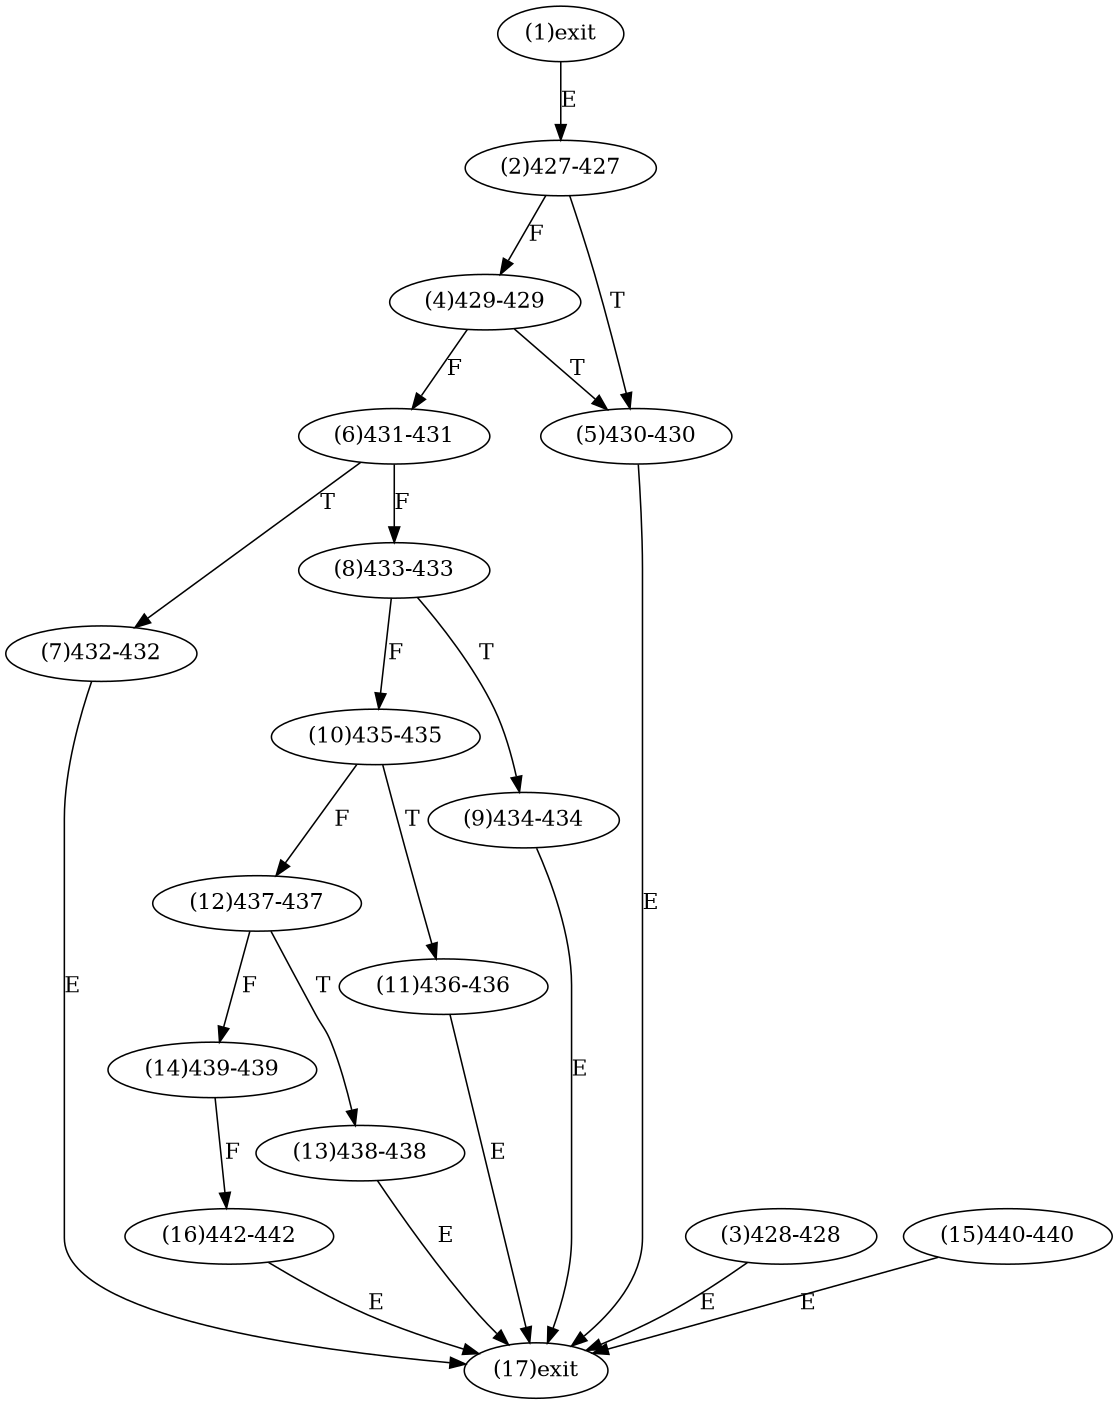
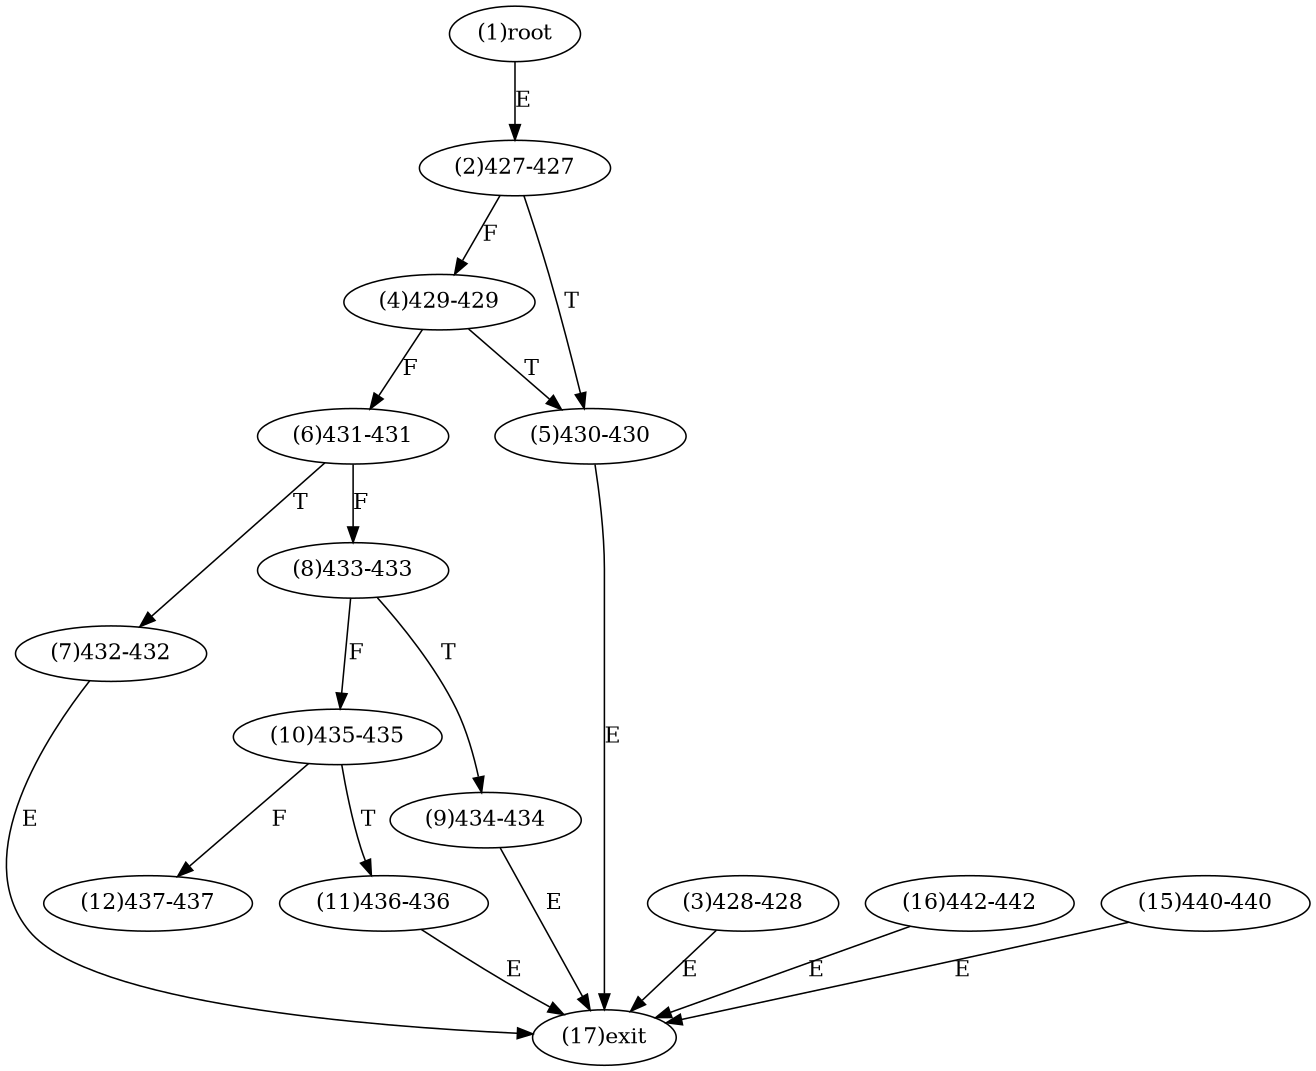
(561, 34) -> (515, 34)
(212, 1070) -> none
(360, 1153) -> none
